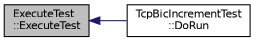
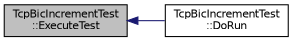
(47, 21) -> (66, 21)
